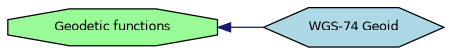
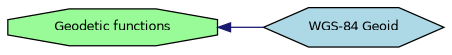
(354, 27) -> (354, 27)
